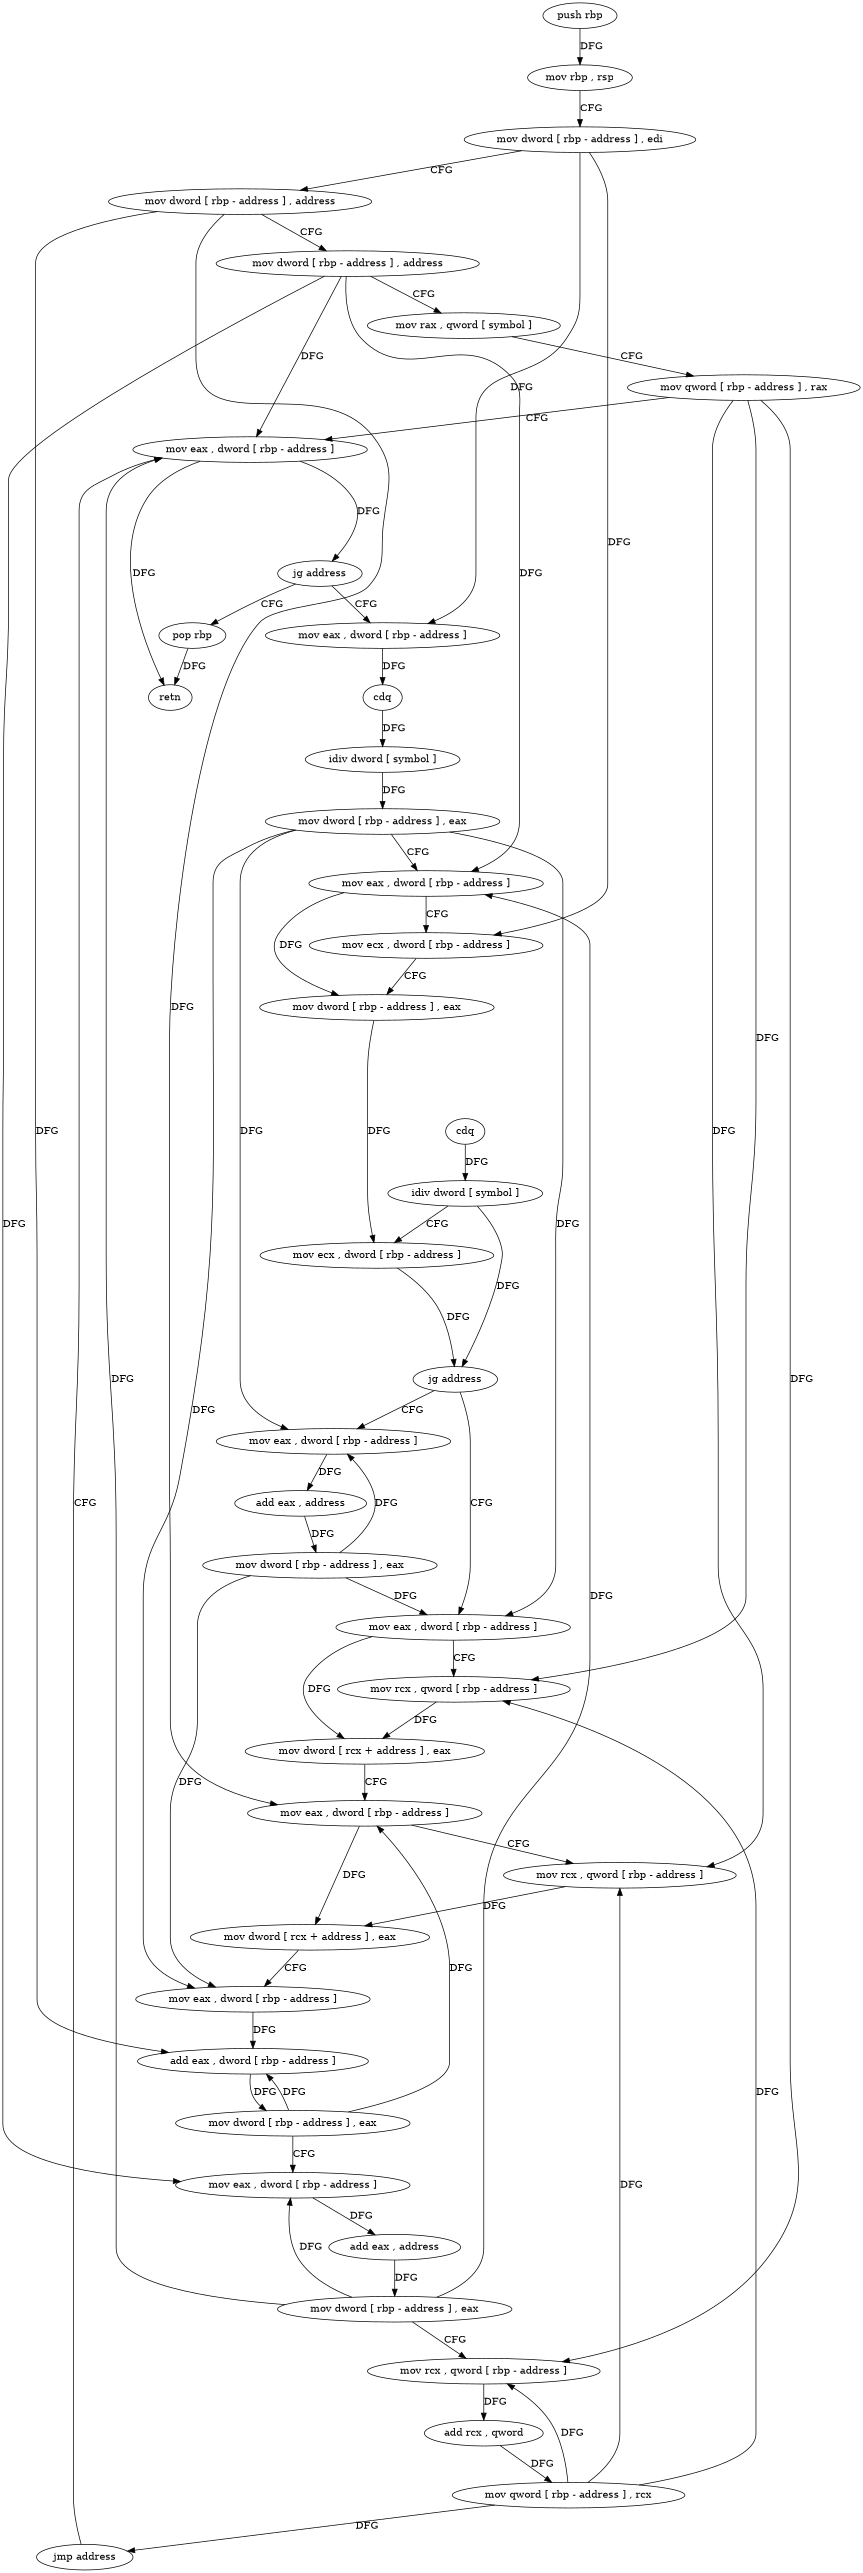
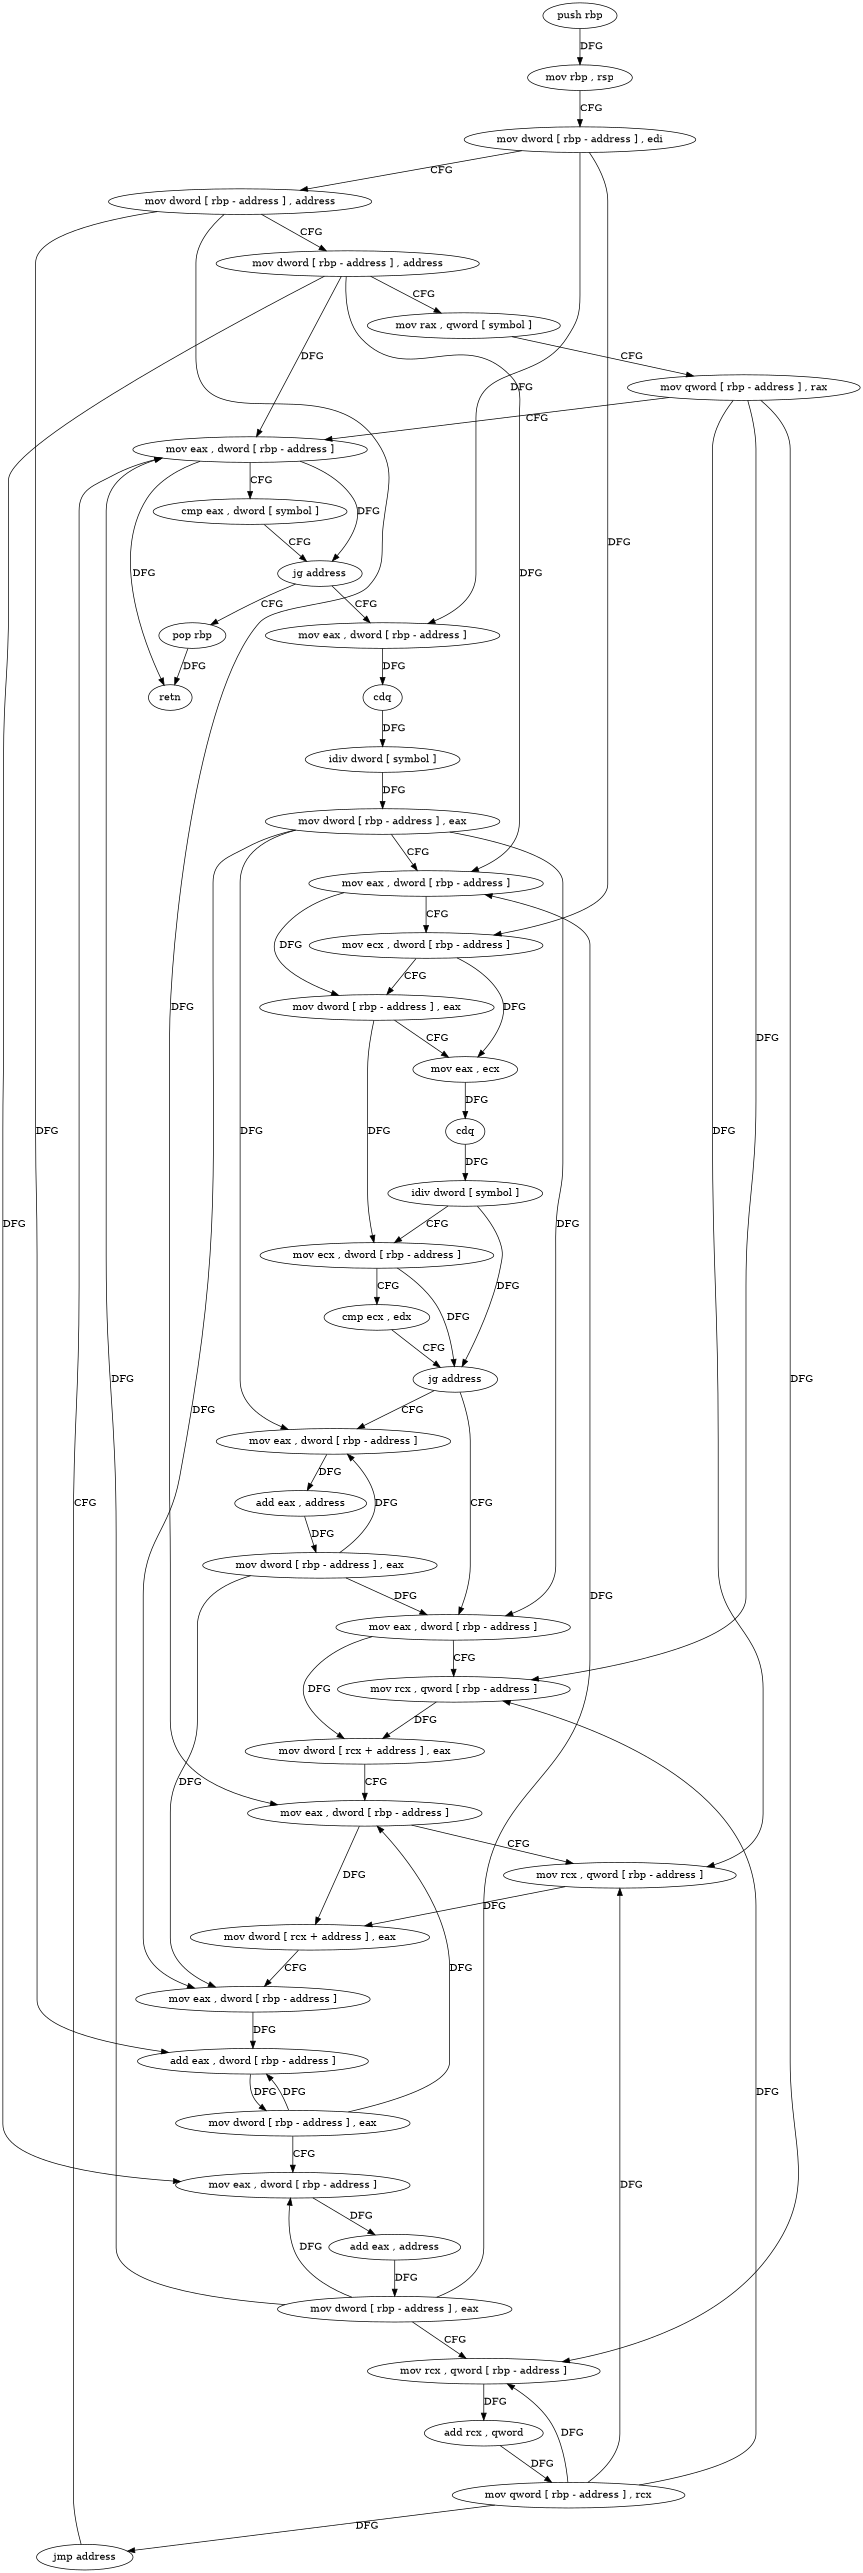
none -> (250, 512)
none -> (465, 1069)
none -> (377, 1317)
